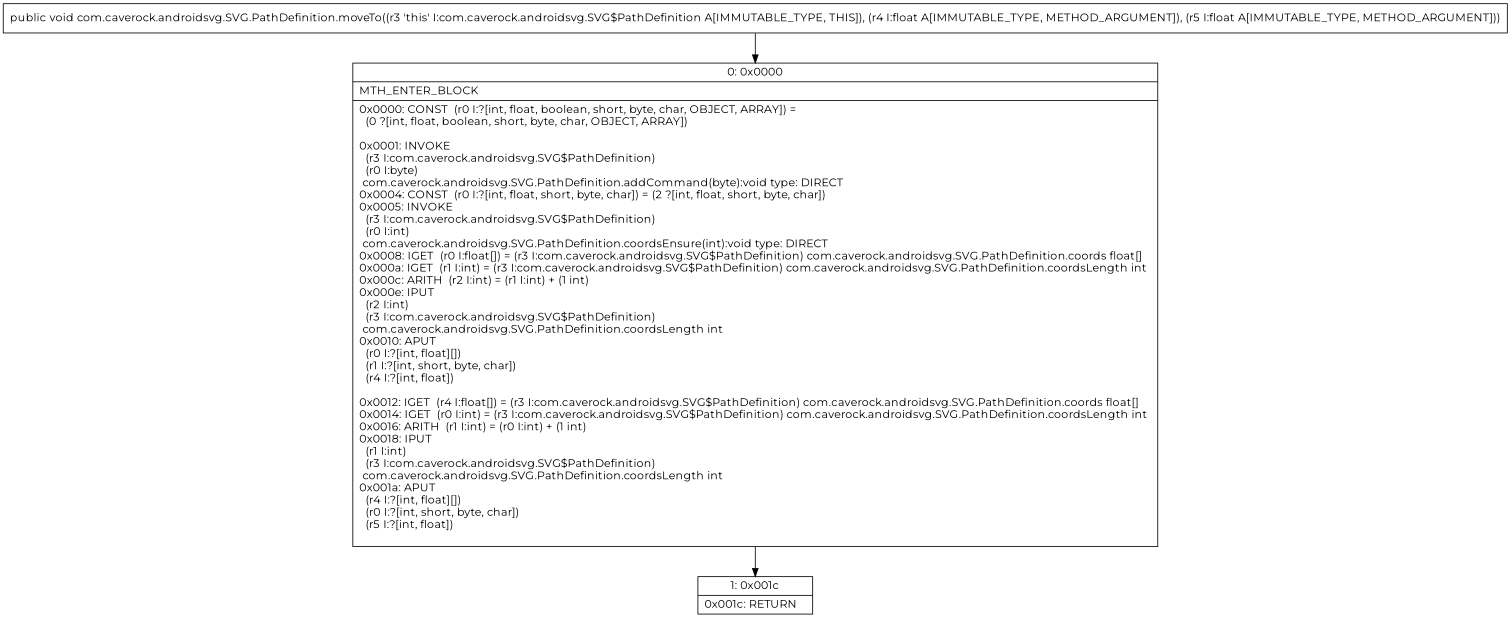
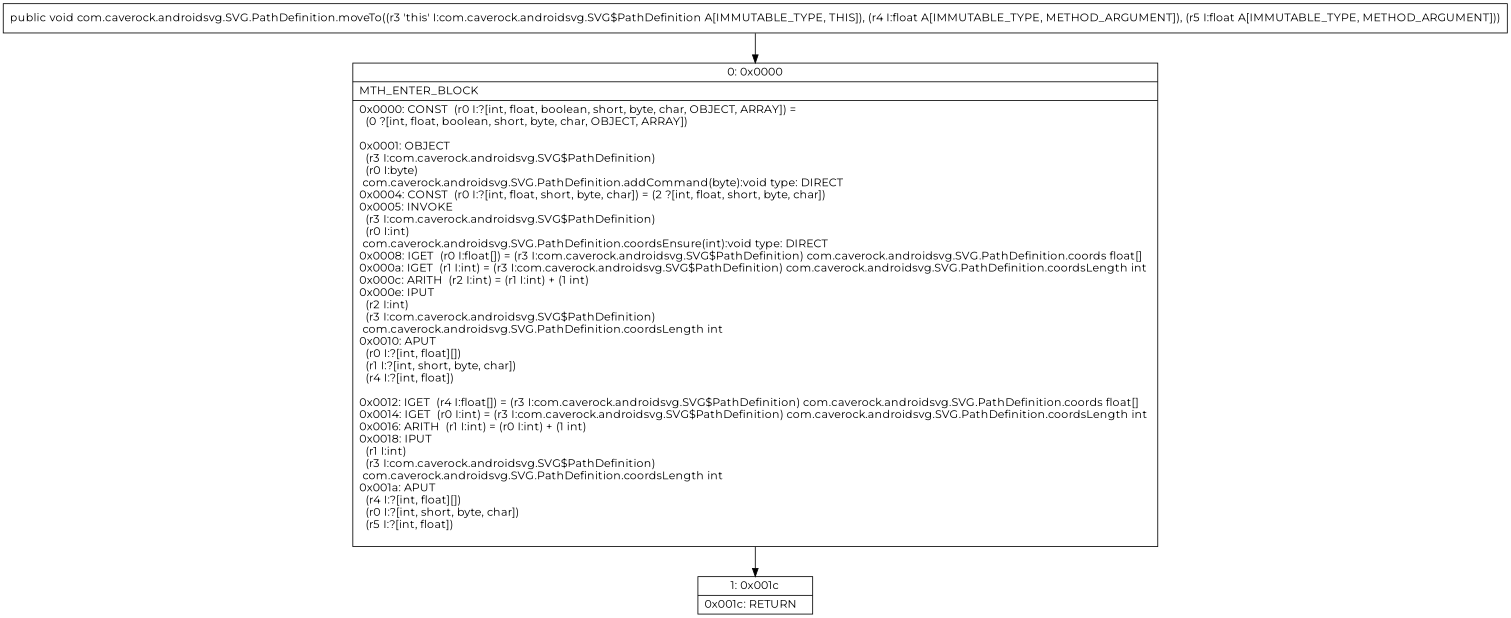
(408, 146) -> (408, 146)
